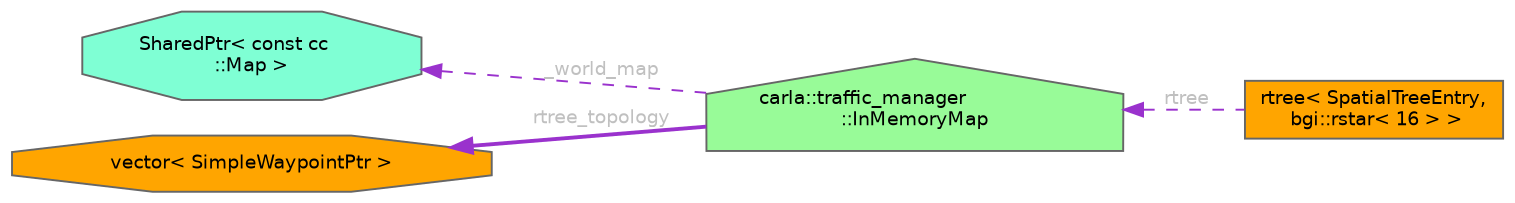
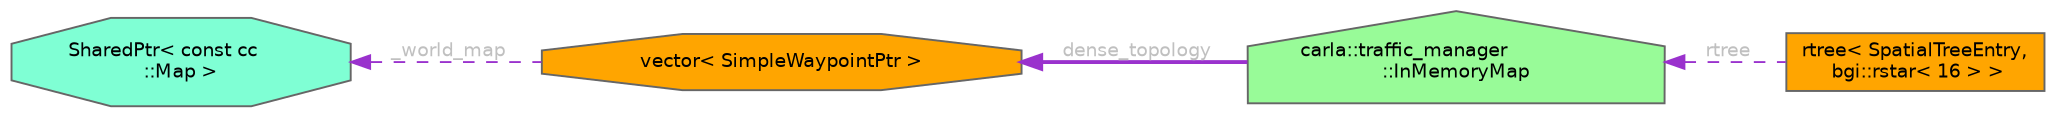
(576, 82) -> (456, 62)
(599, 118) -> (1135, 51)
